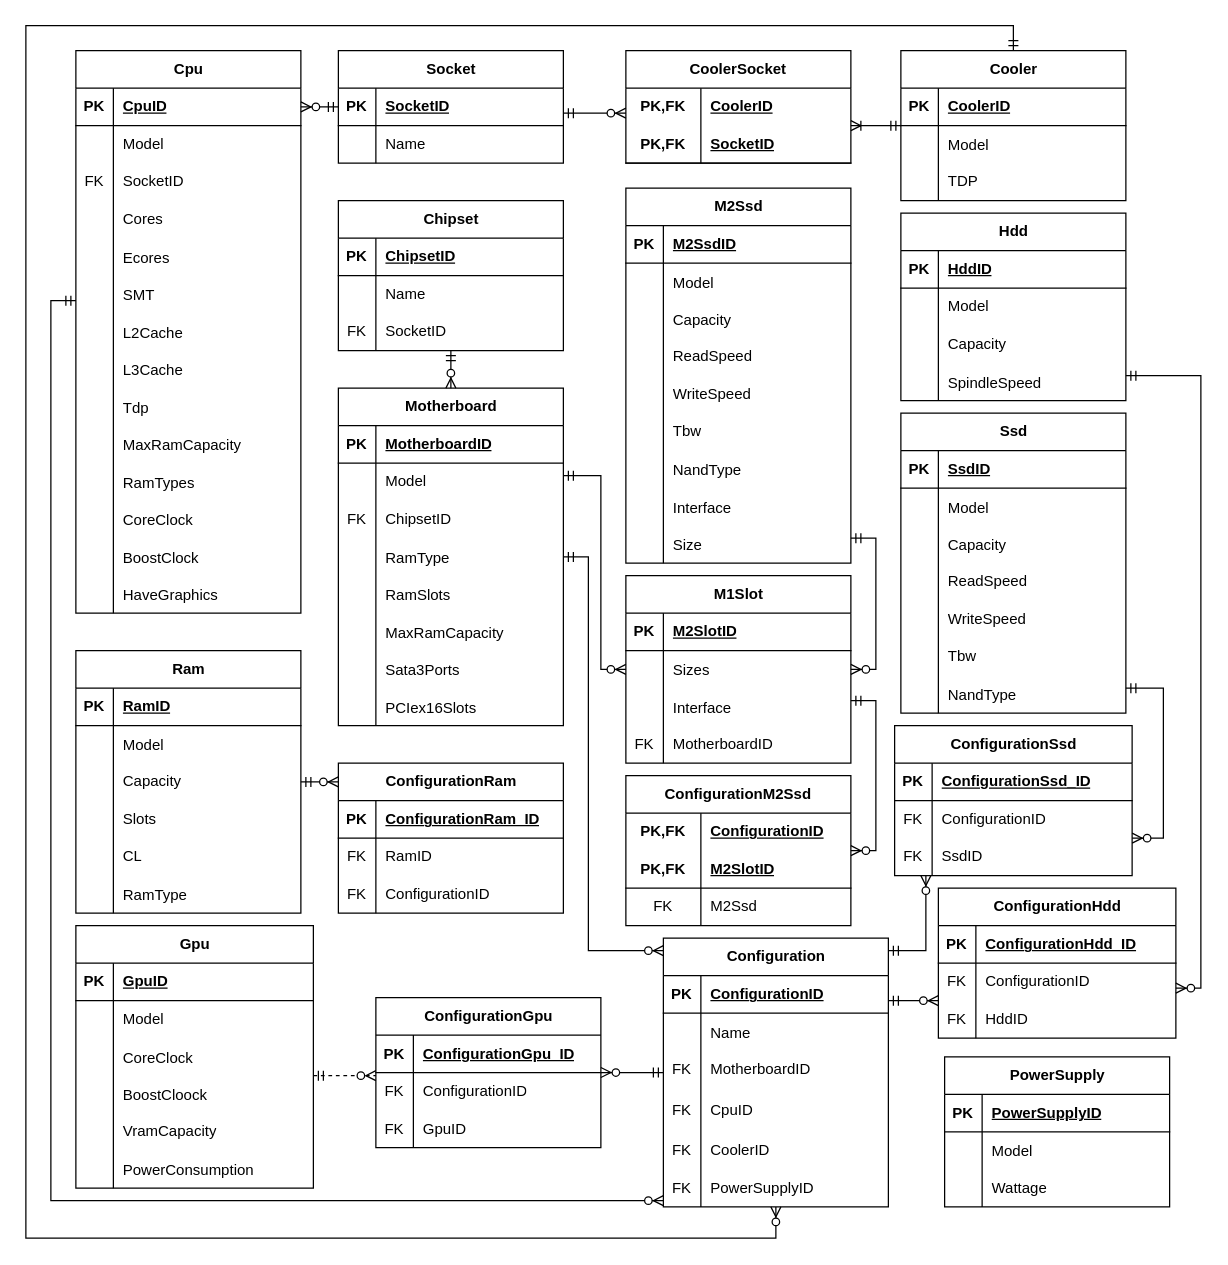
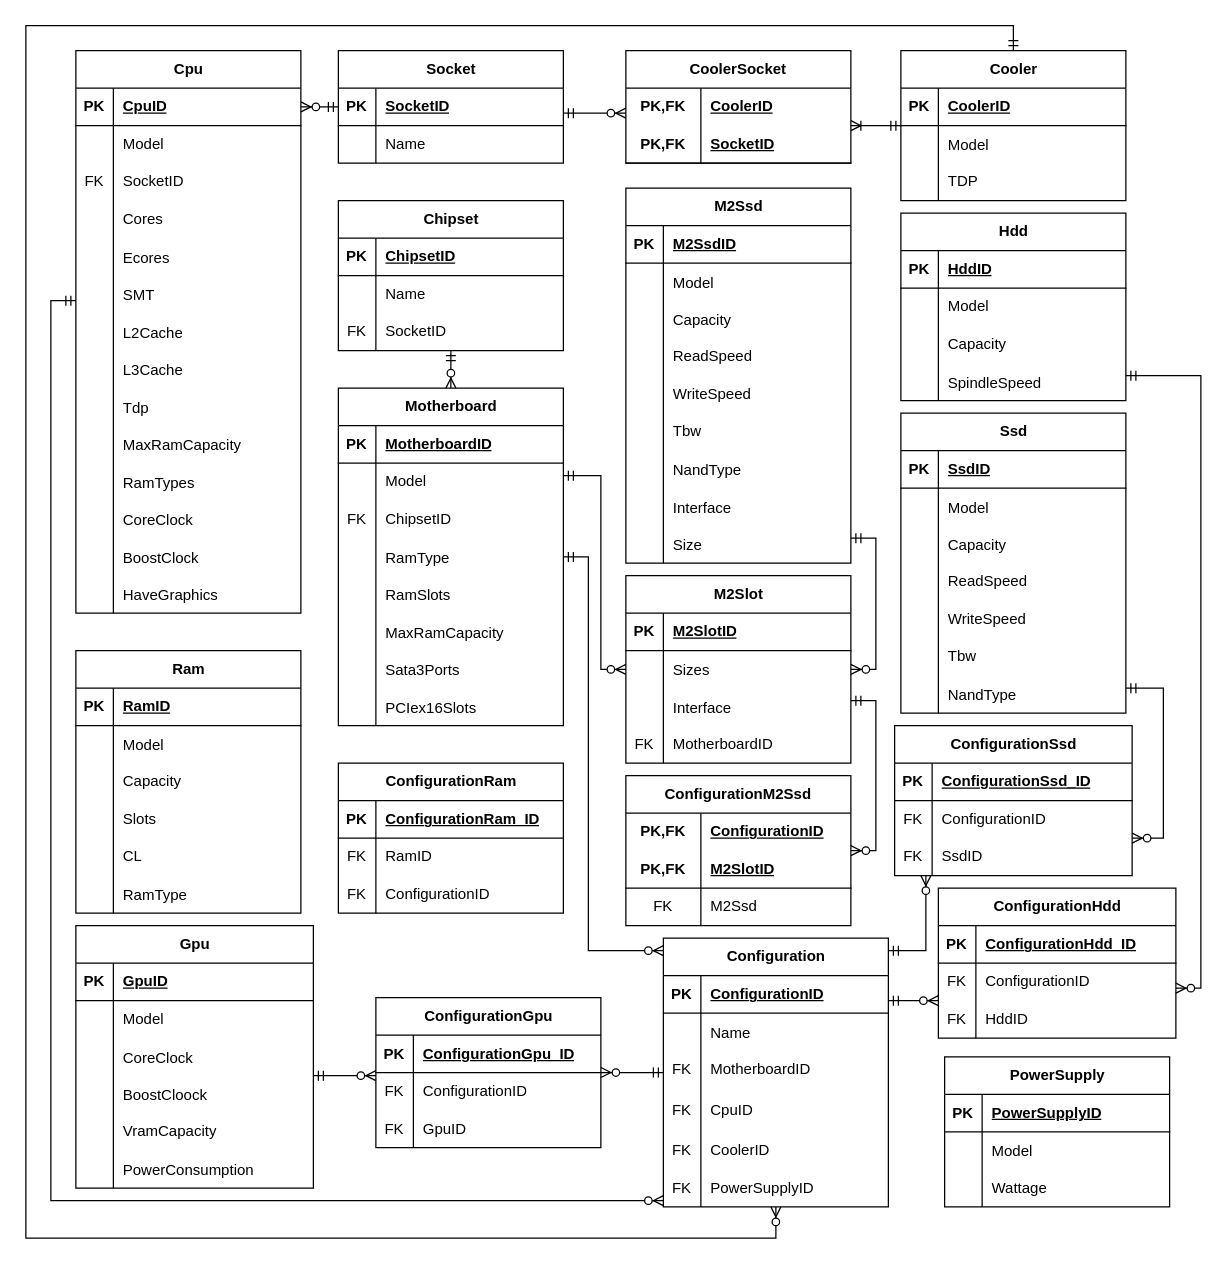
(739, 594) -> (739, 594)
(320, 782) -> none
(336, 1076) -> (336, 1076)
